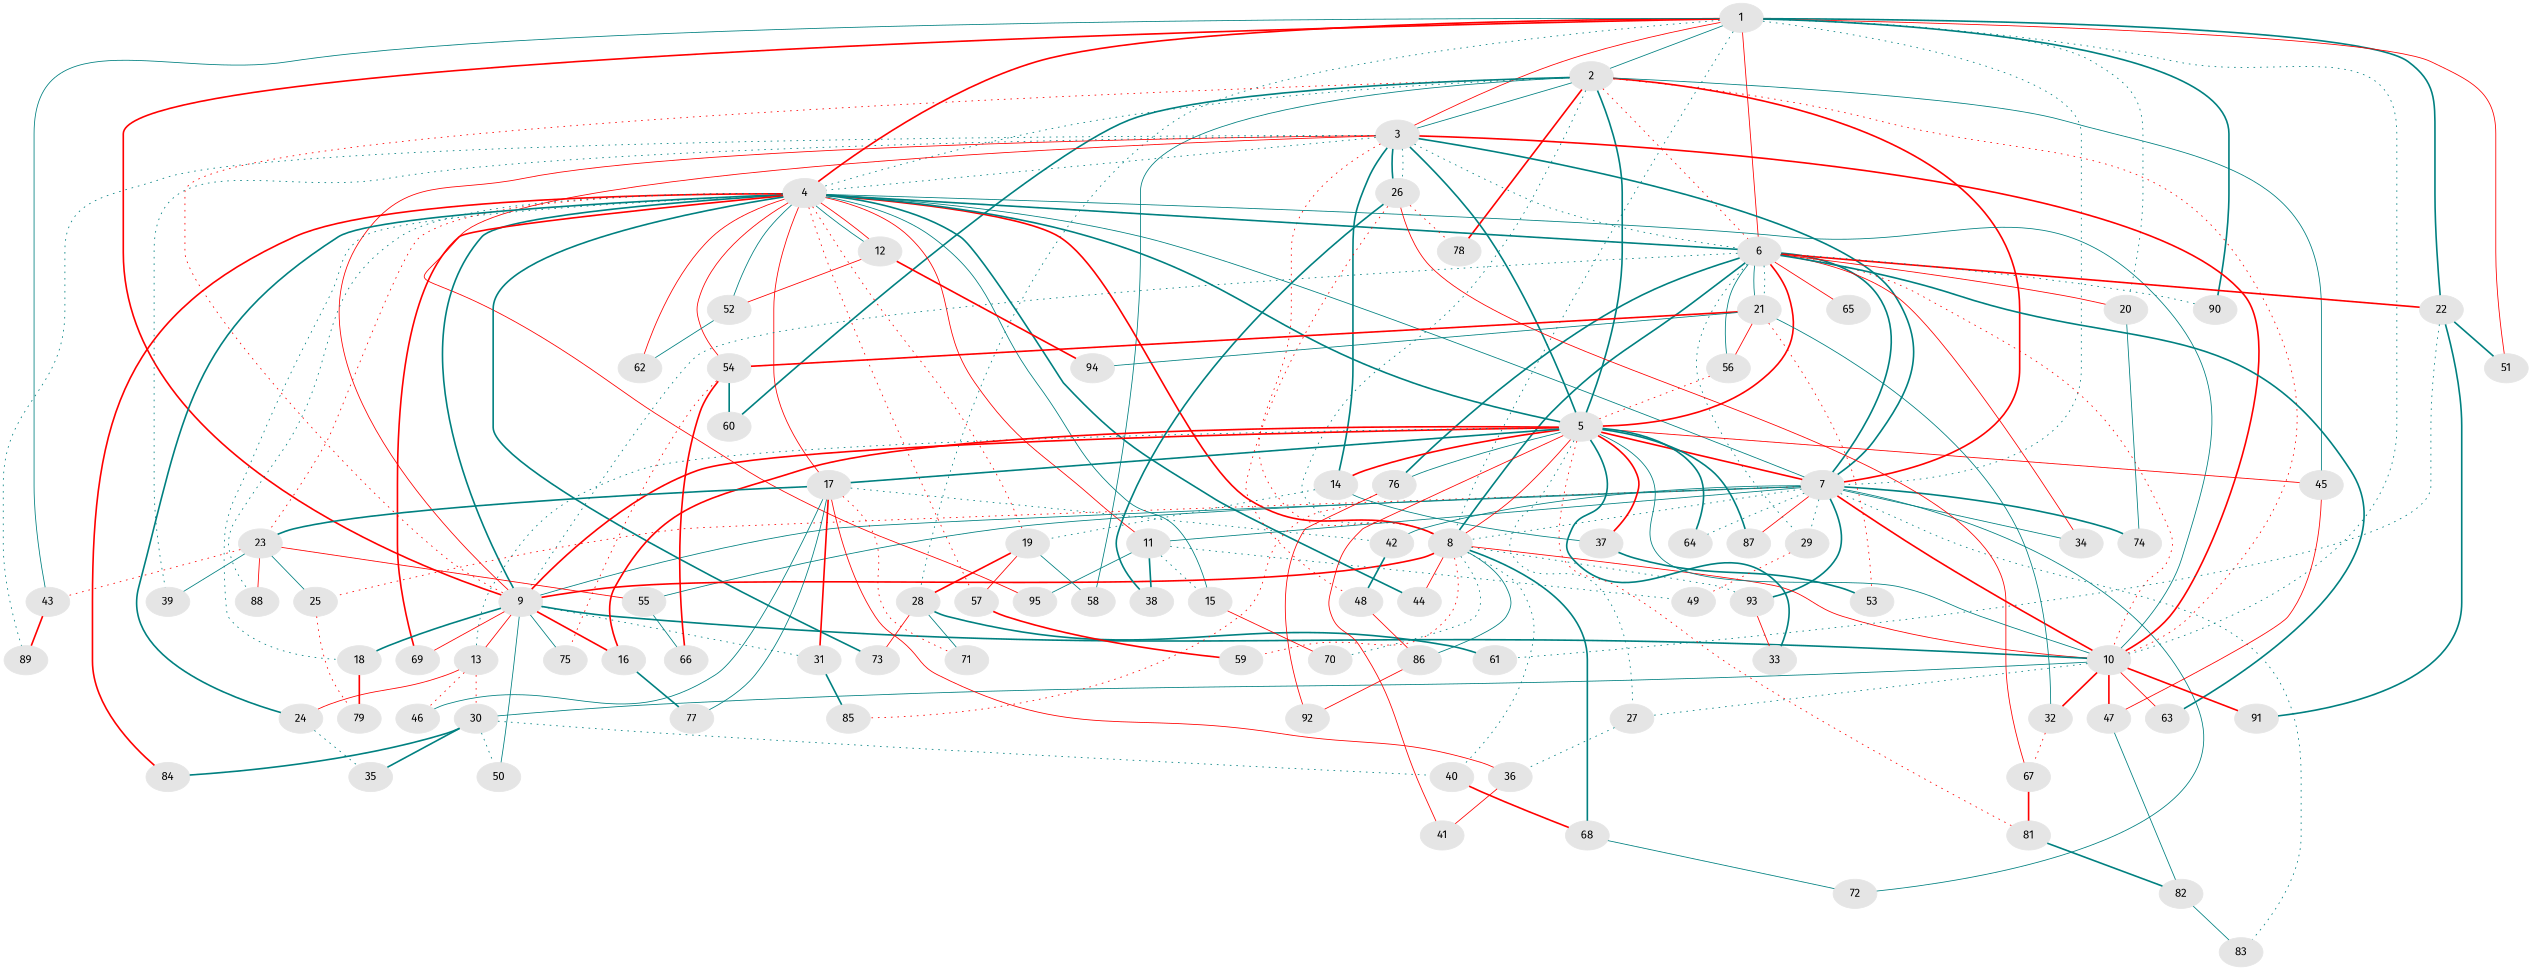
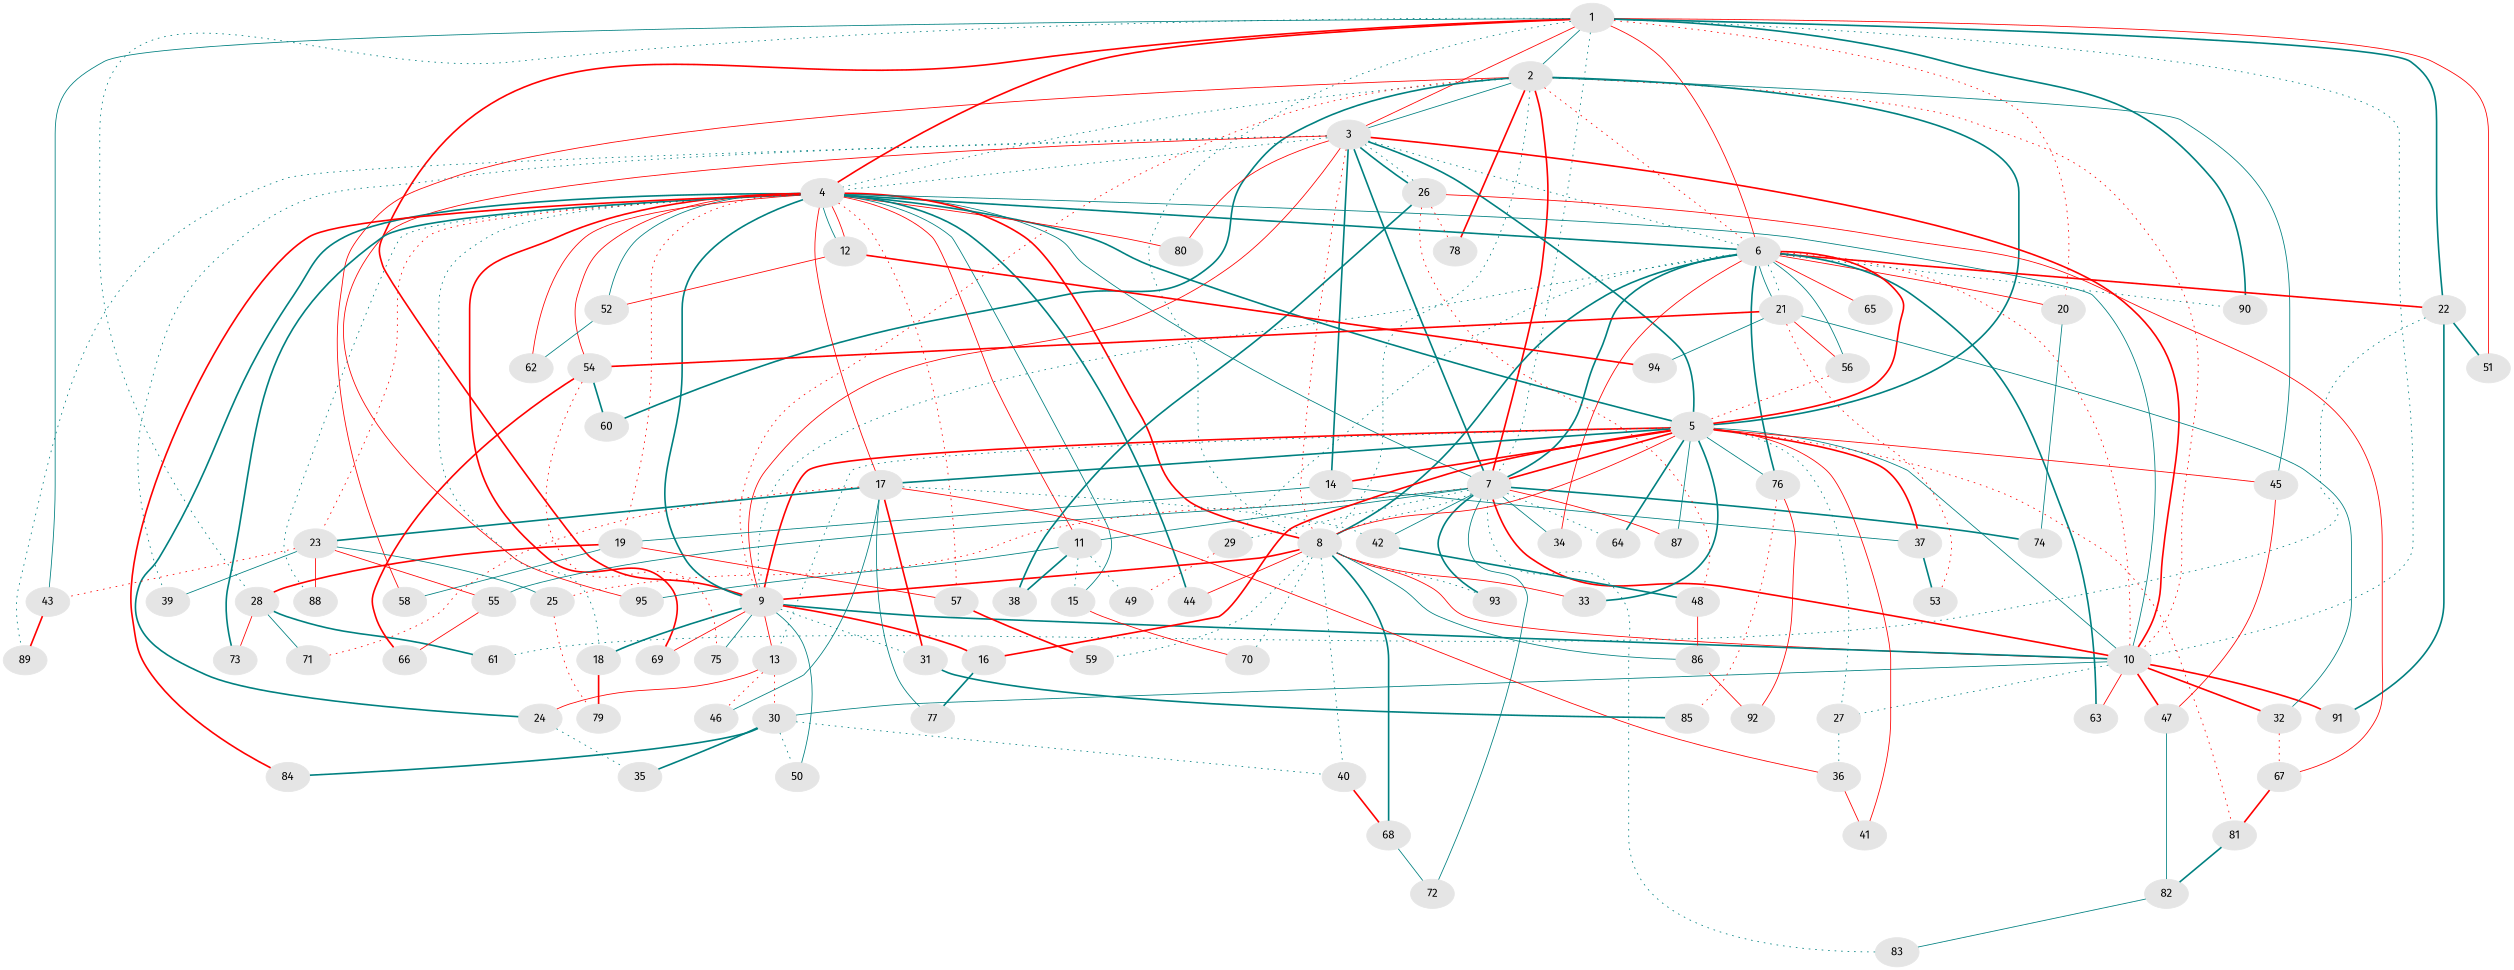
(2084, 58) -> (1918, 70)
(1154, 164) -> (740, 126)
none -> (1181, 251)
(1699, 461) -> (1685, 481)
(1135, 523) -> (976, 514)
(882, 525) -> none
(1441, 624) -> (1212, 632)
(1763, 630) -> (1449, 577)
(669, 636) -> (449, 631)
